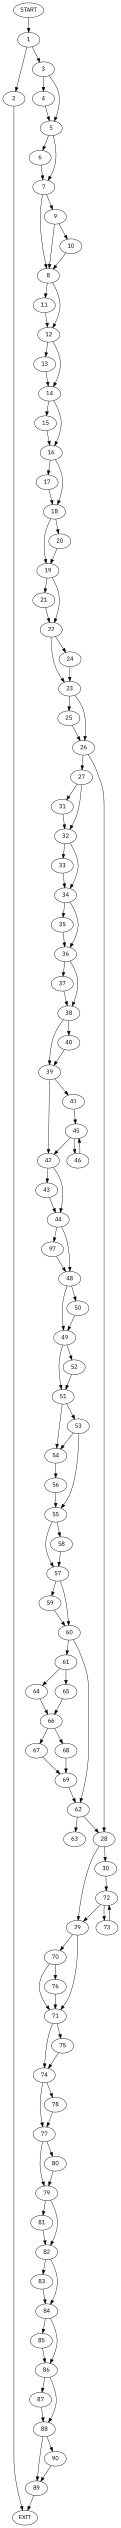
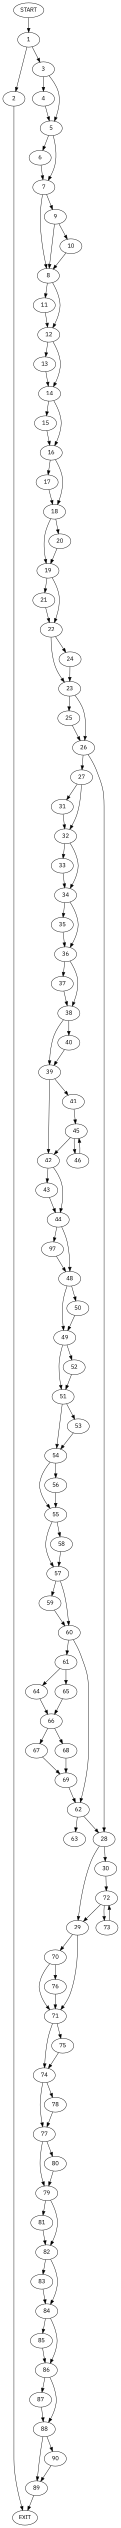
(76, 1470) -> (40, 1483)
